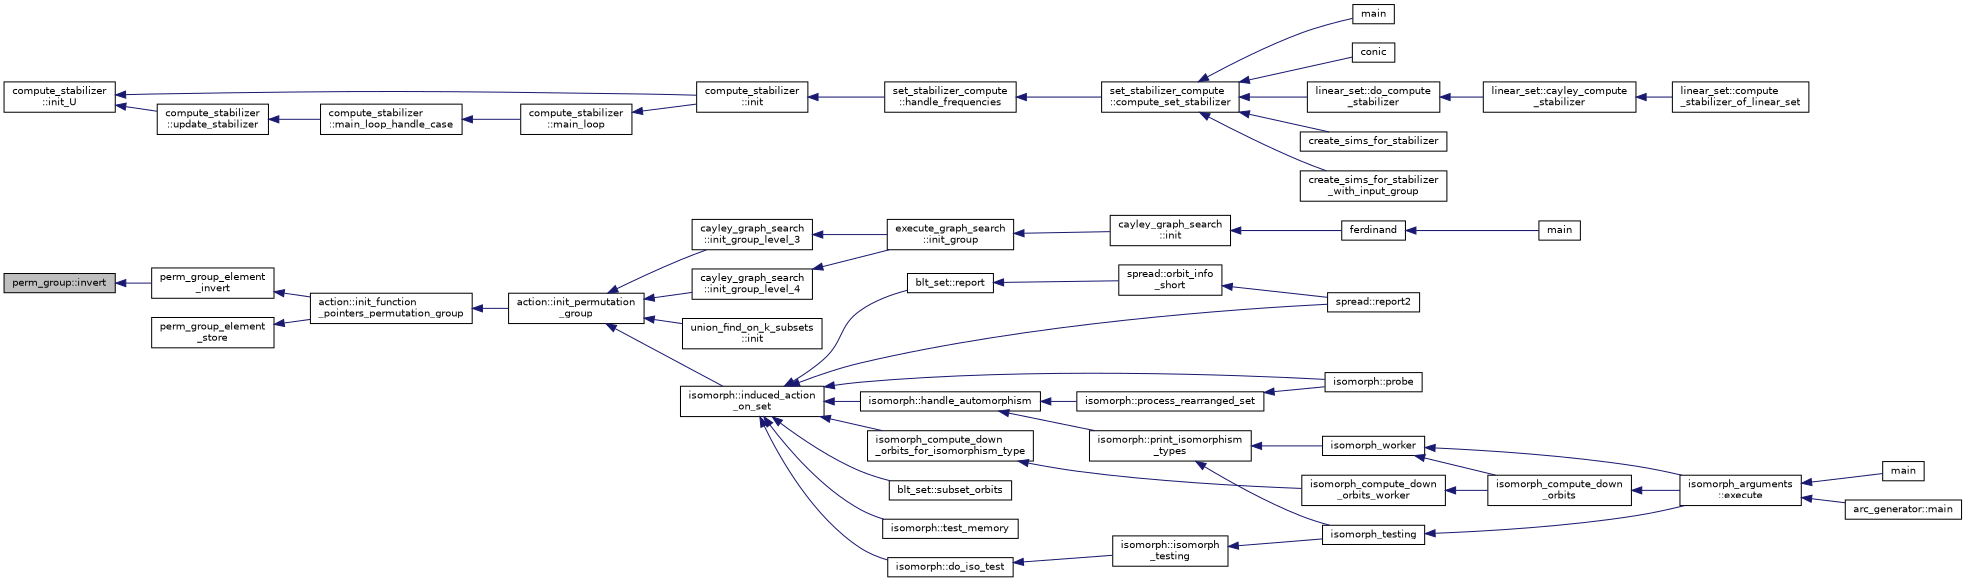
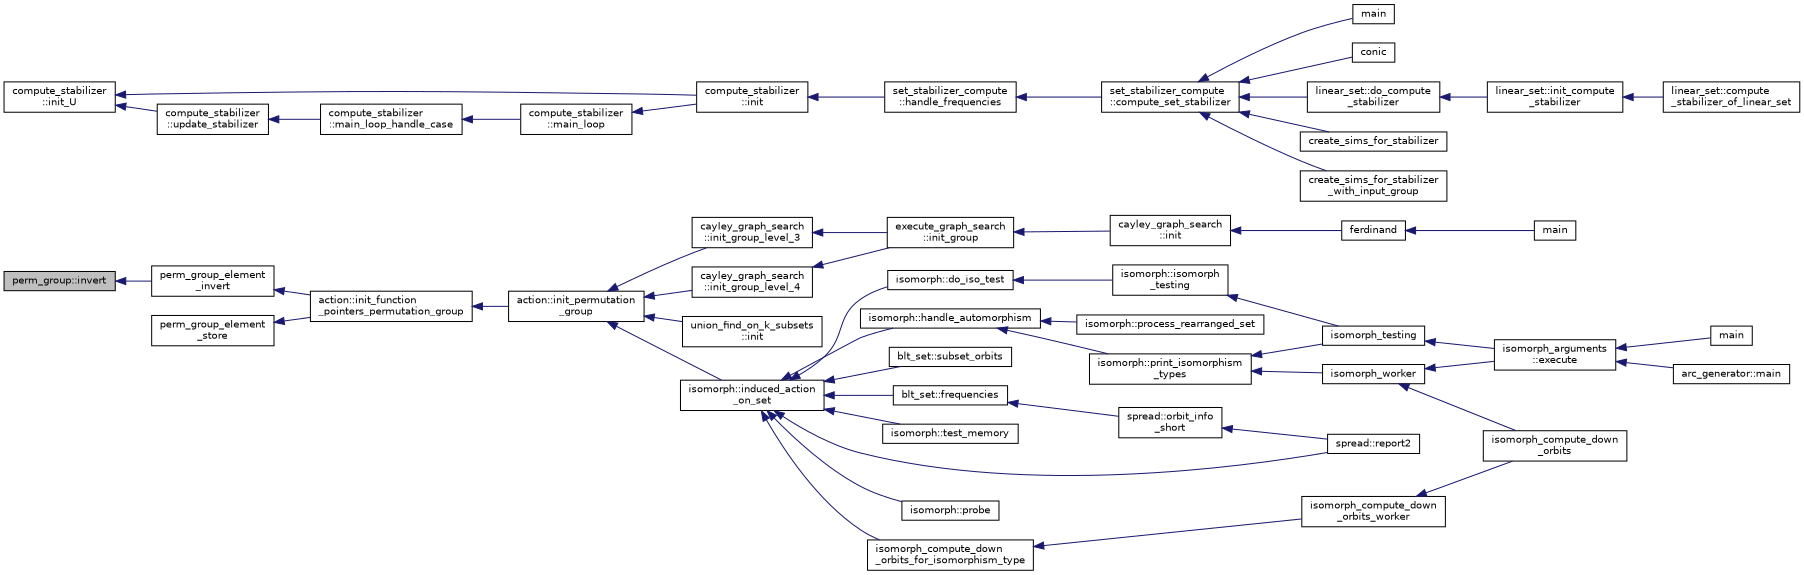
(1560, 97) -> (1555, 97)
(950, 283) -> (950, 395)
(1300, 389) -> none
(1661, 490) -> none
